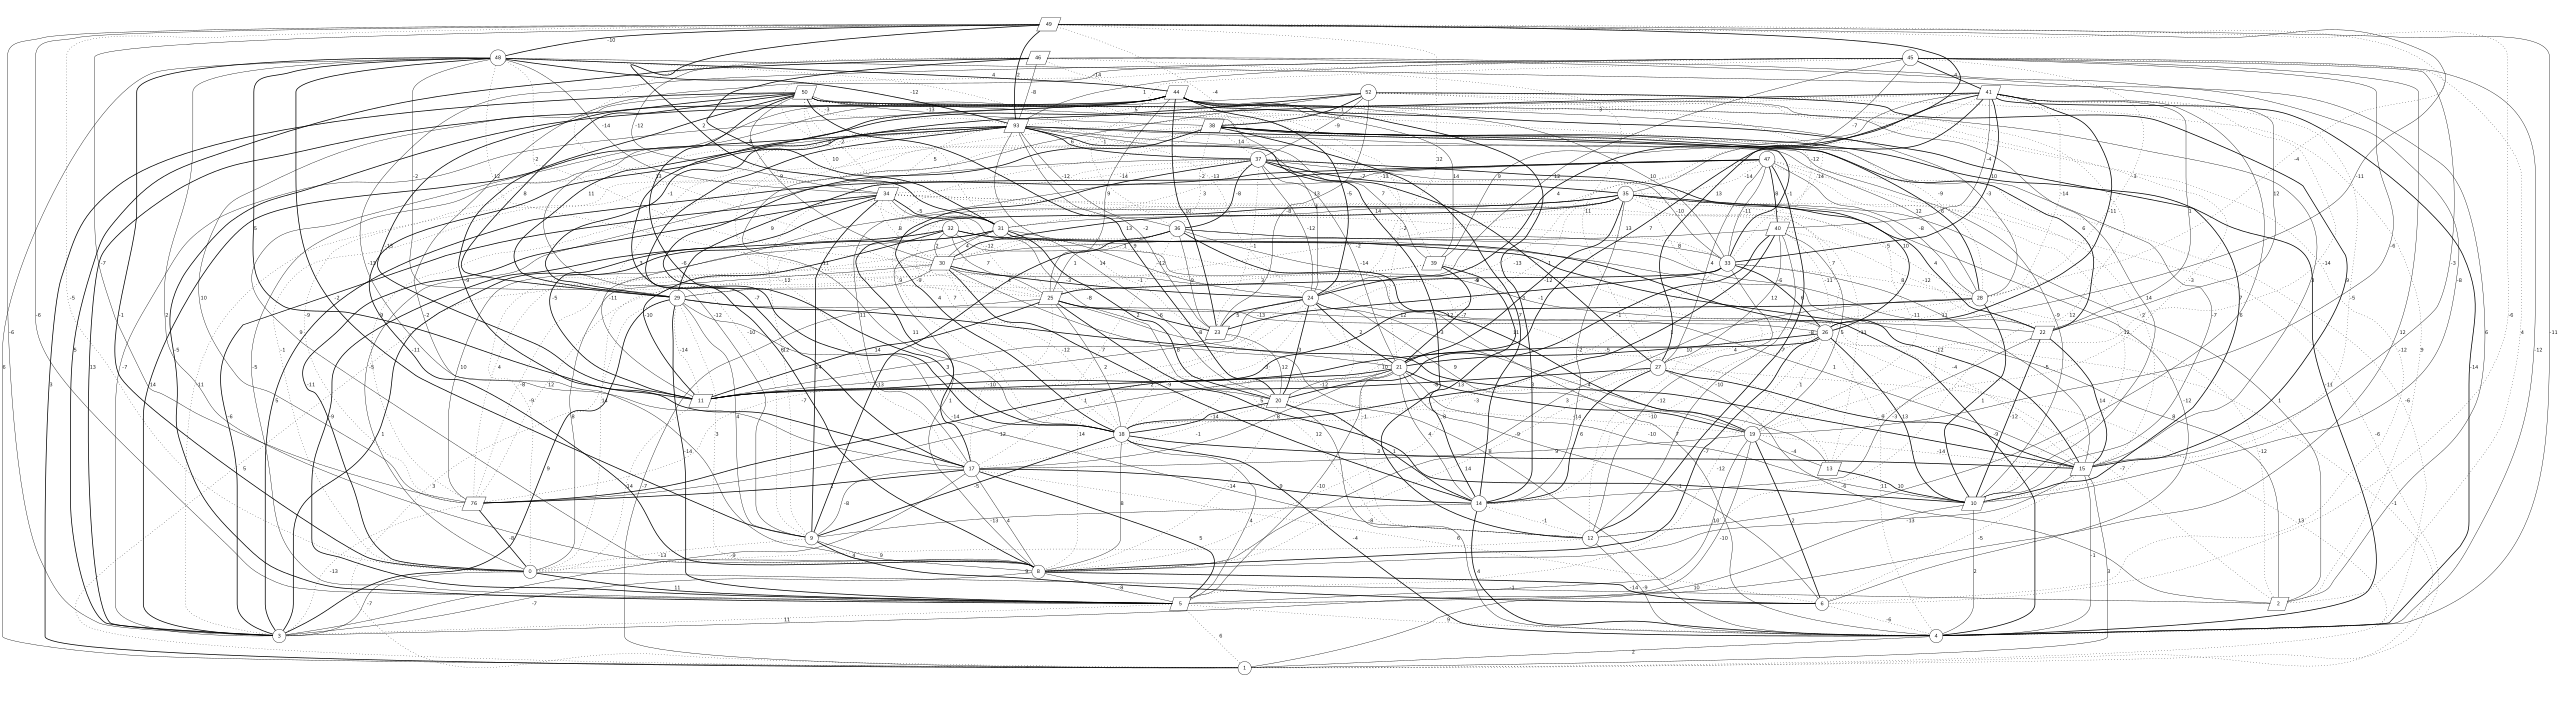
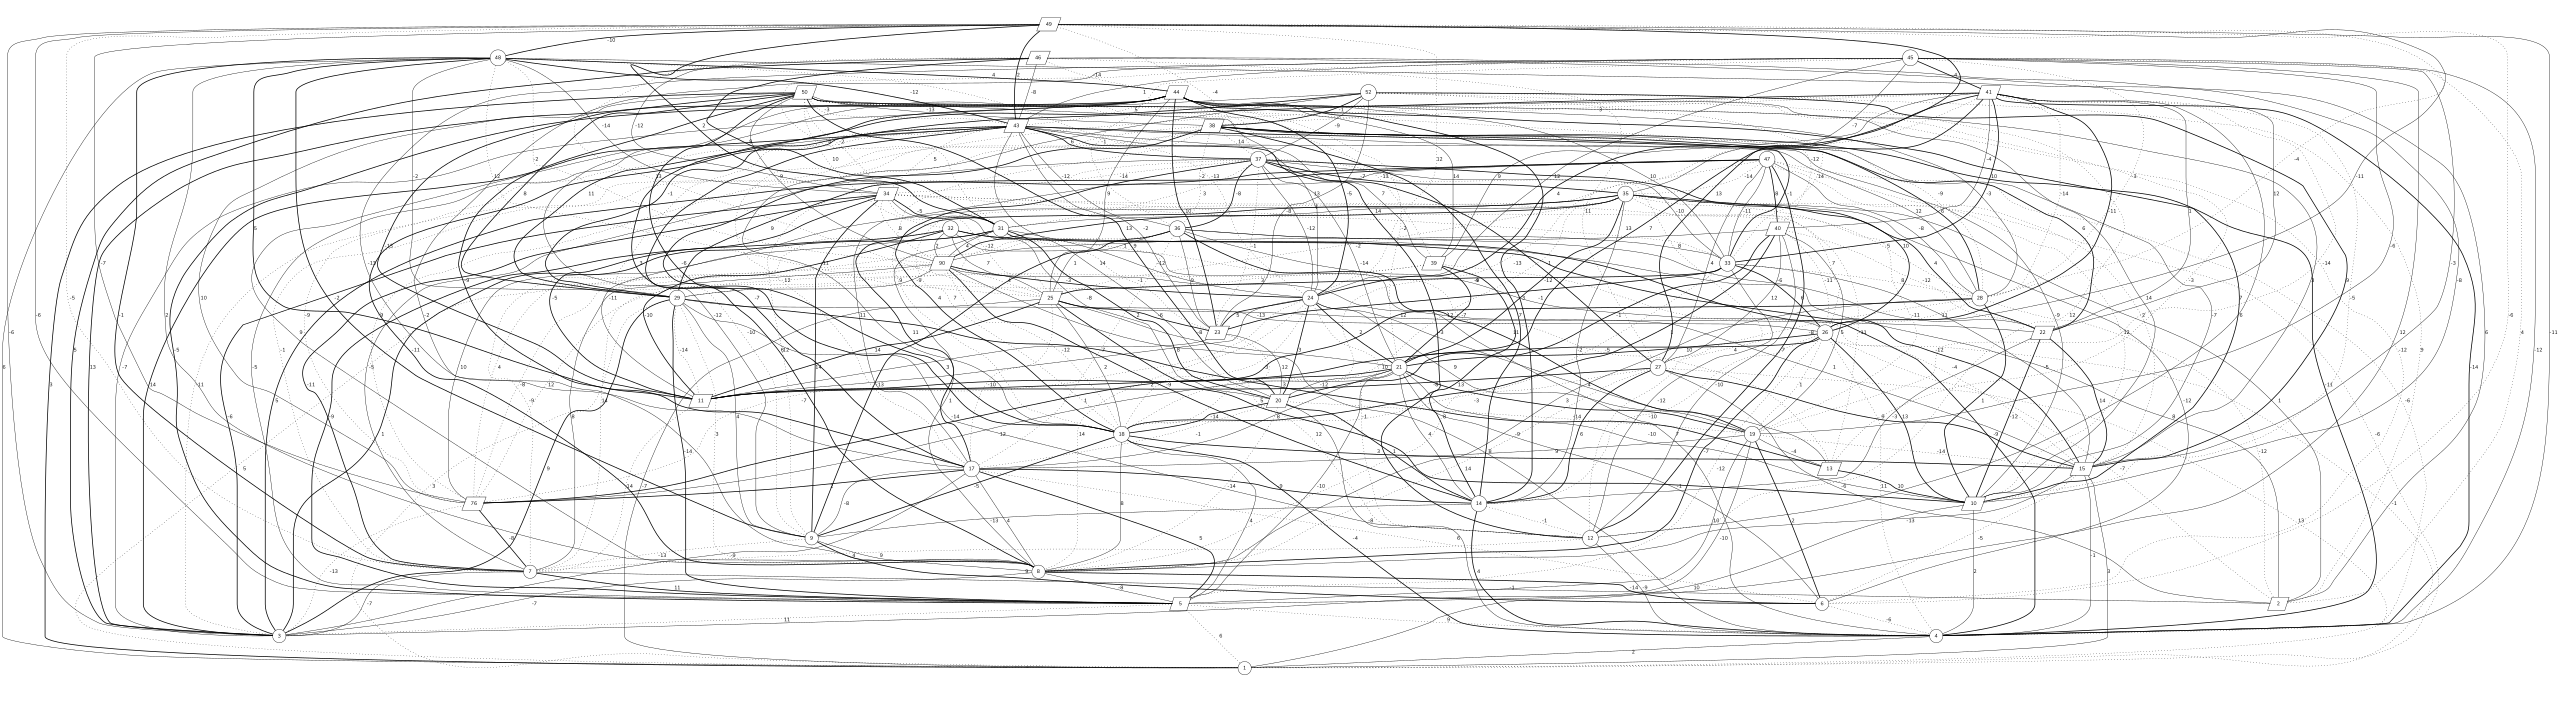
(1016, 126) -> (1016, 126)
(942, 263) -> (942, 263)
(1349, 354) -> (1197, 372)
(530, 572) -> (530, 572)
